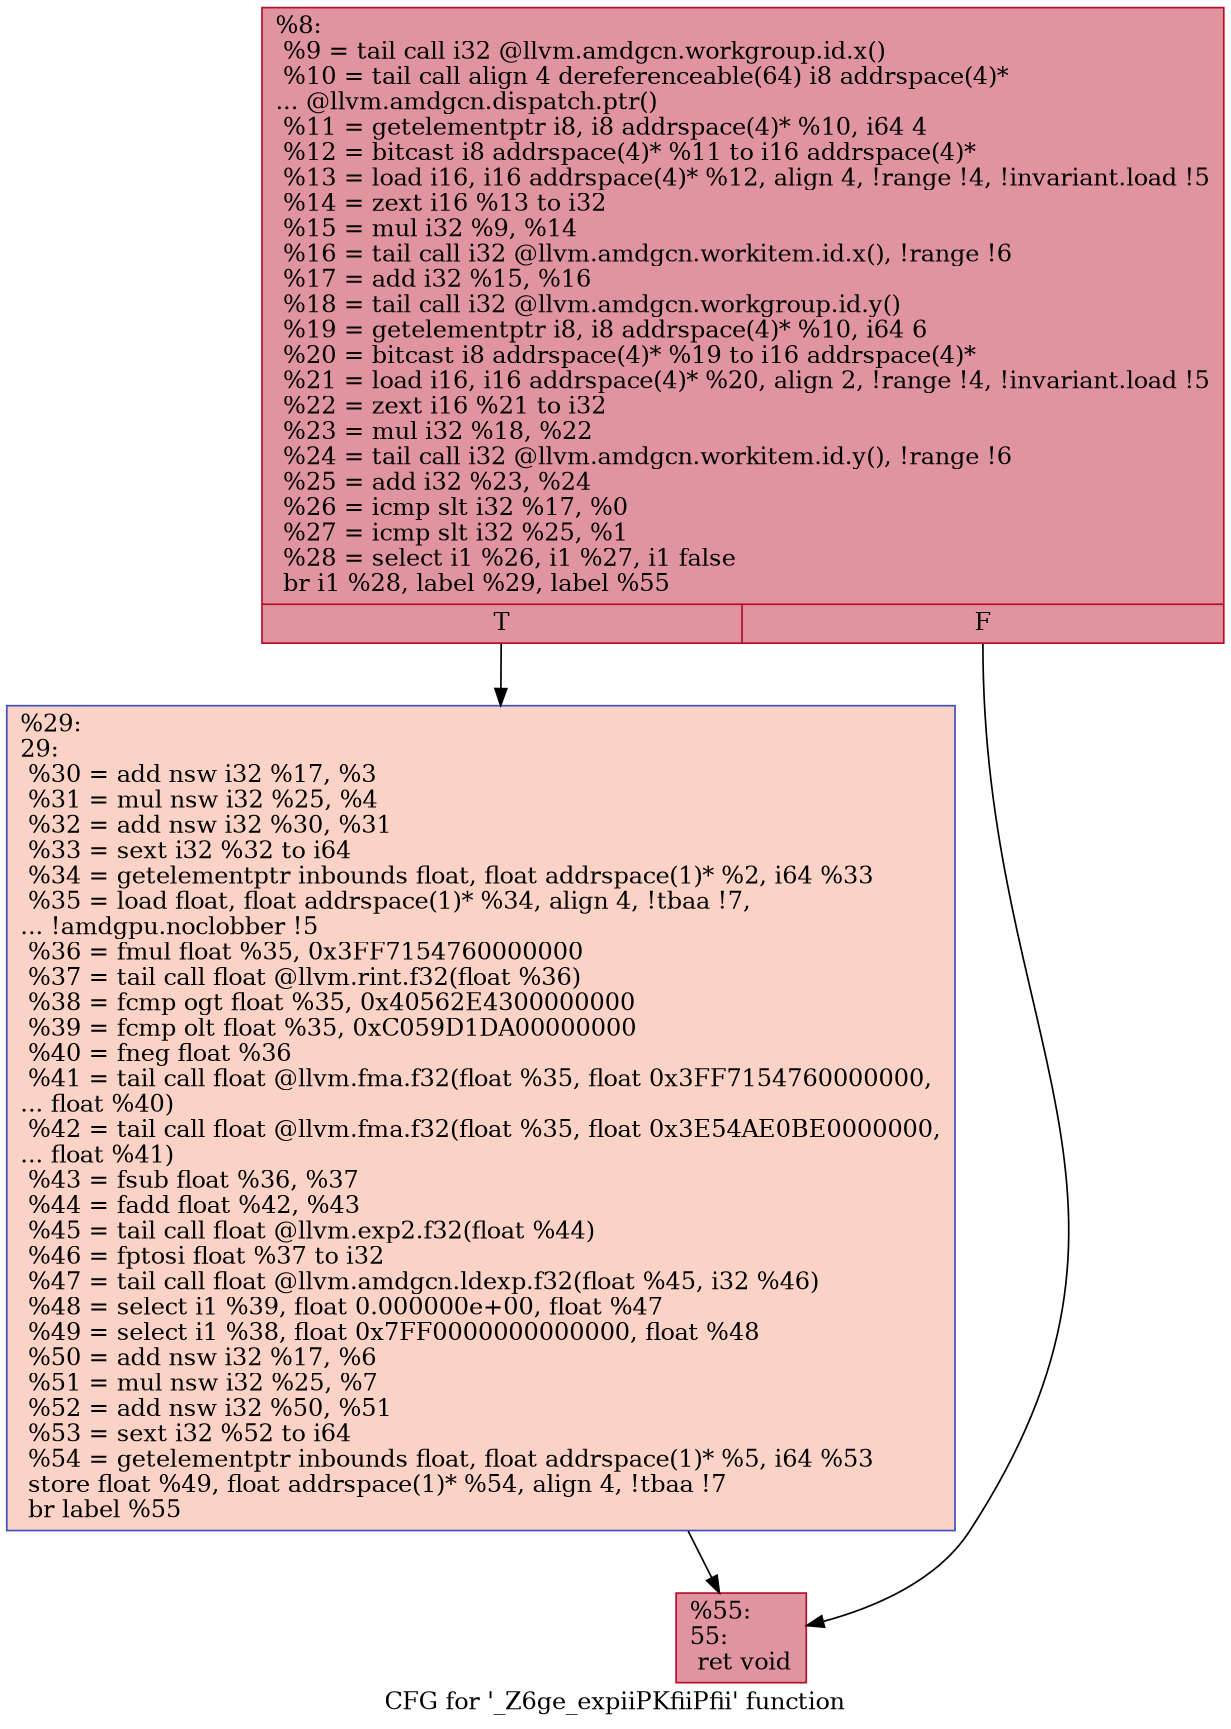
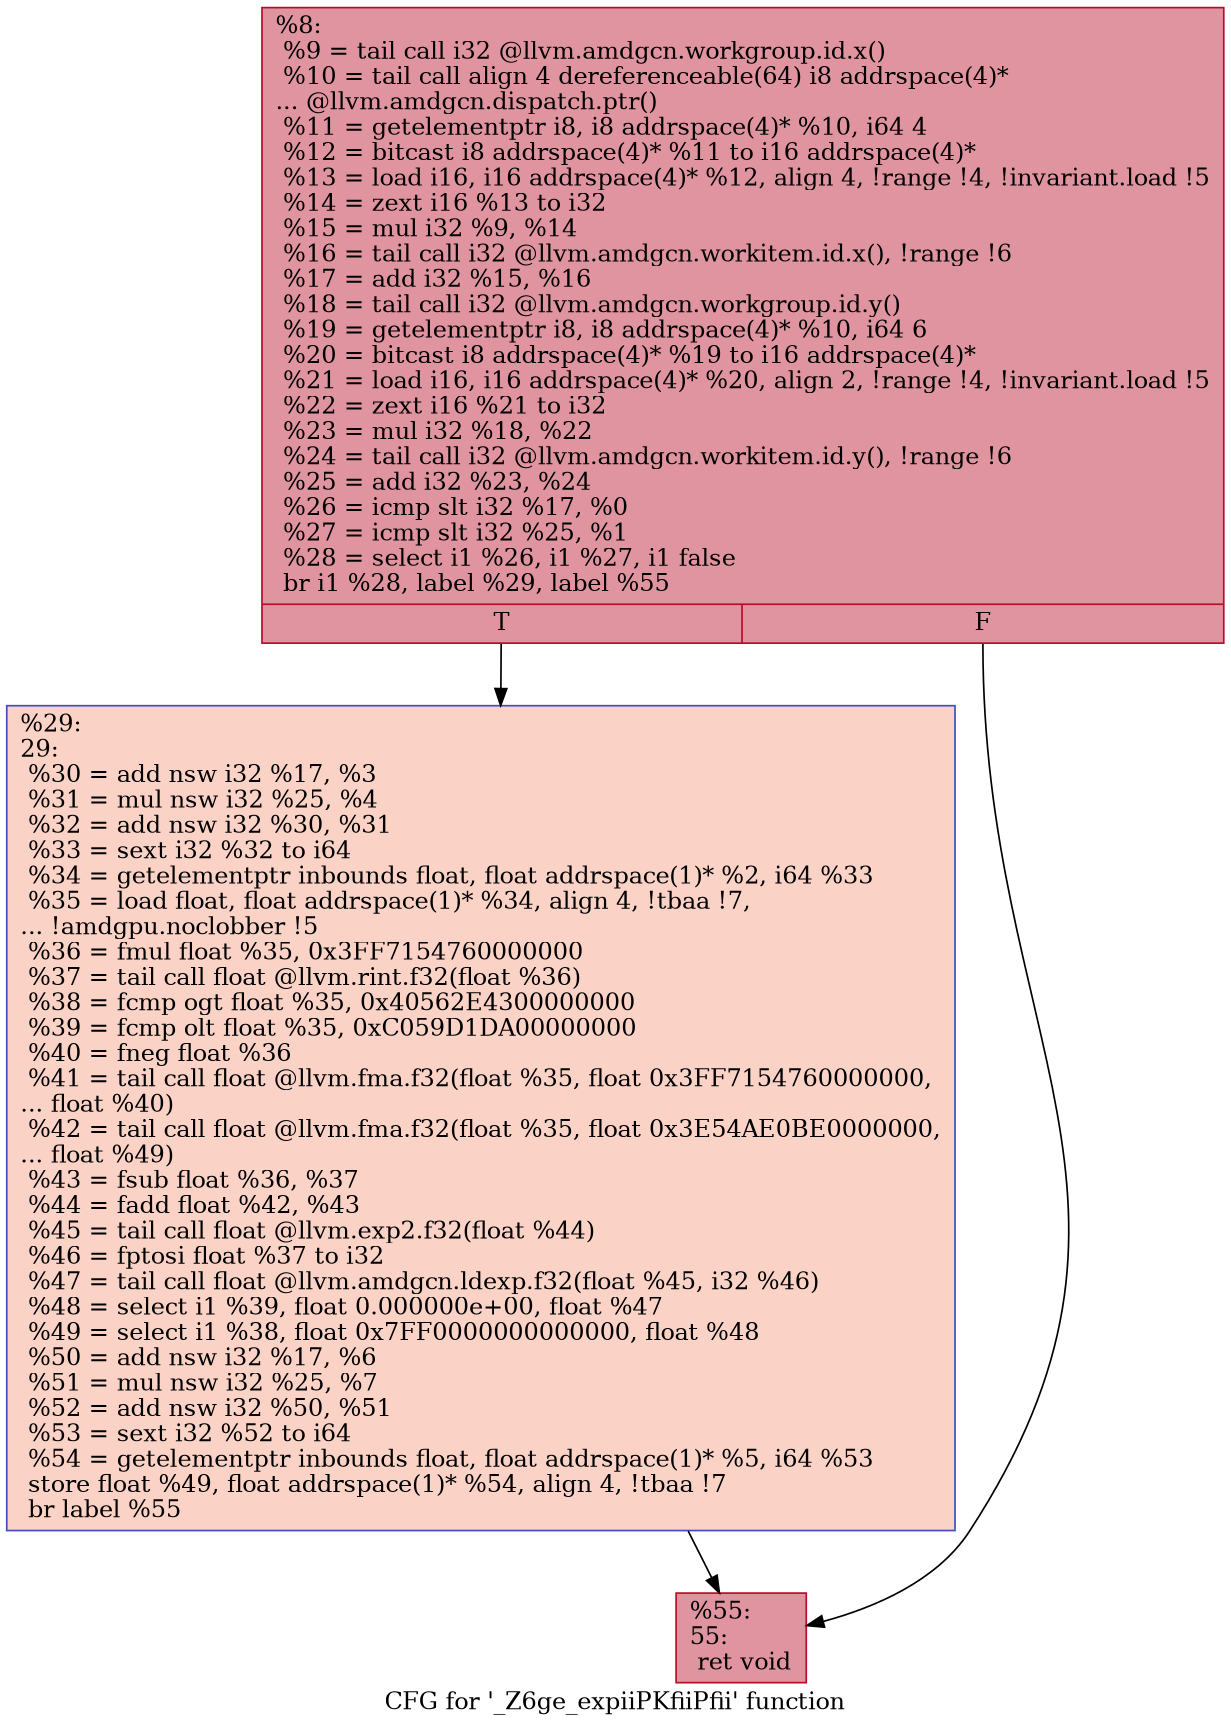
(97, 1155) -> (97, 1155)
